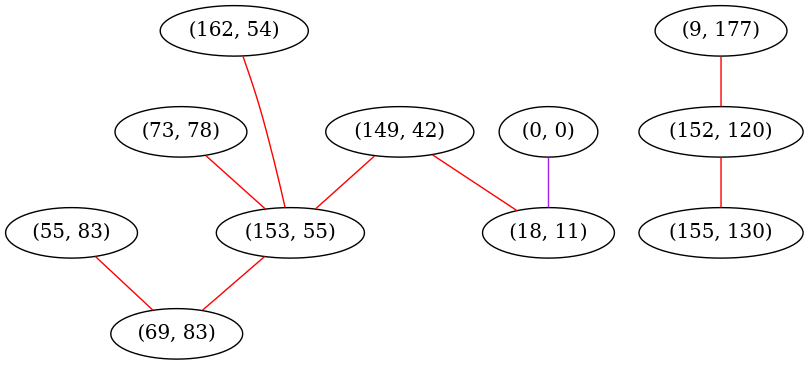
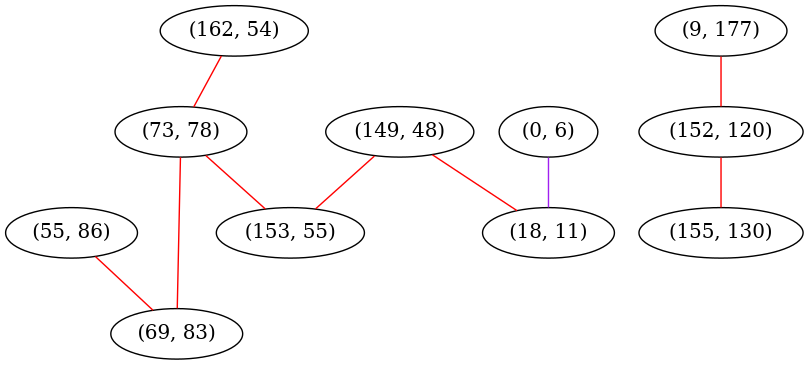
(266, 131) -> (208, 81)
(400, 132) -> (400, 132)
(548, 132) -> (548, 132)
(72, 233) -> (72, 233)
(234, 283) -> (179, 233)
